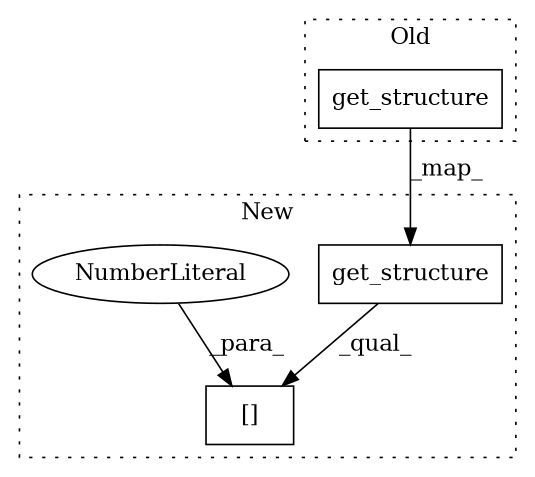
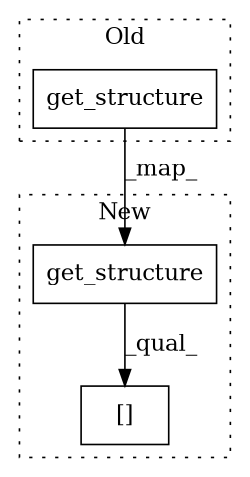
(161, 274) -> none
